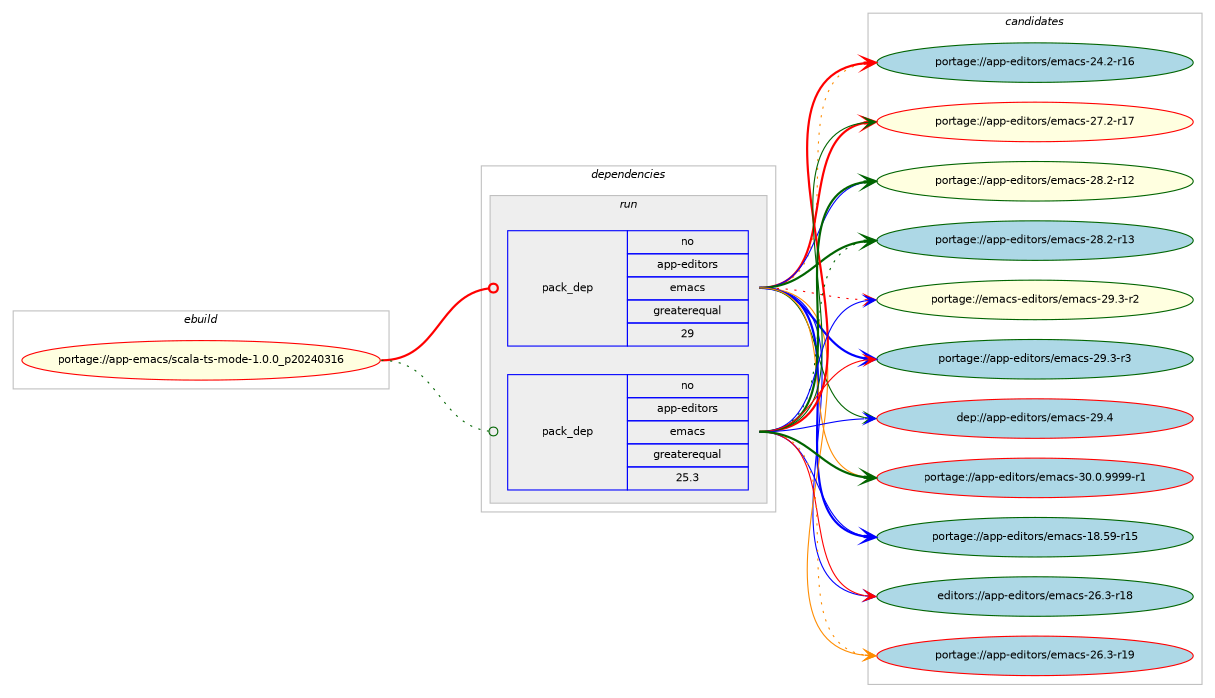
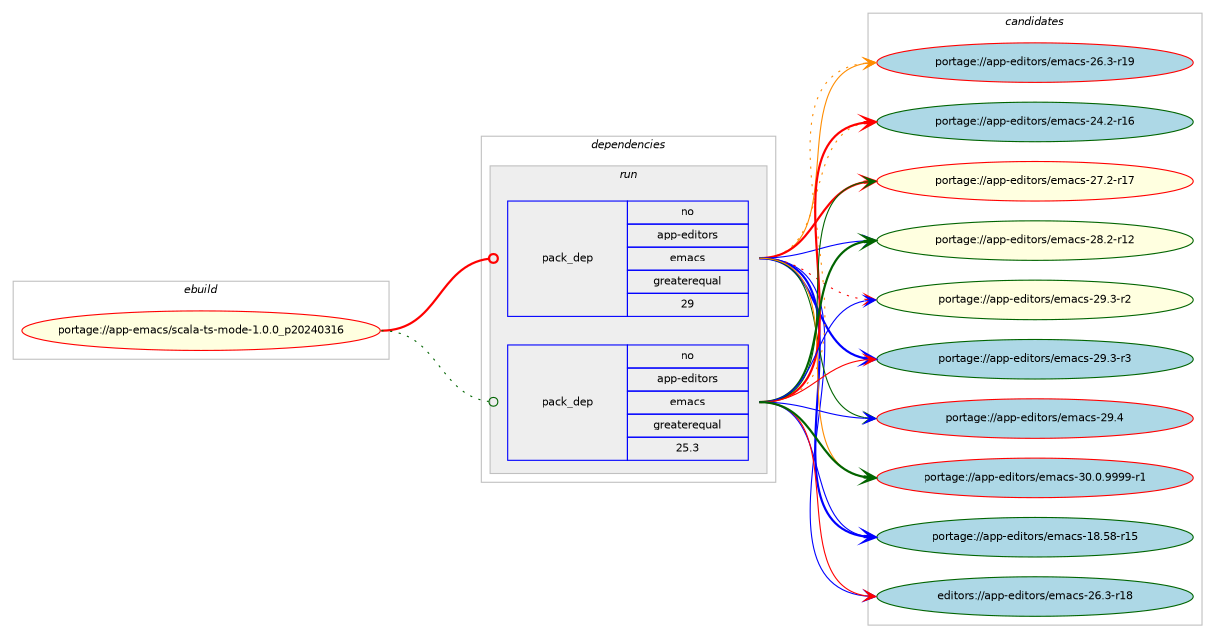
(1035, 241) -> none
(1035, 300) -> (1035, 300)
(1035, 419) -> (1035, 419)
(1035, 537) -> (1035, 537)
